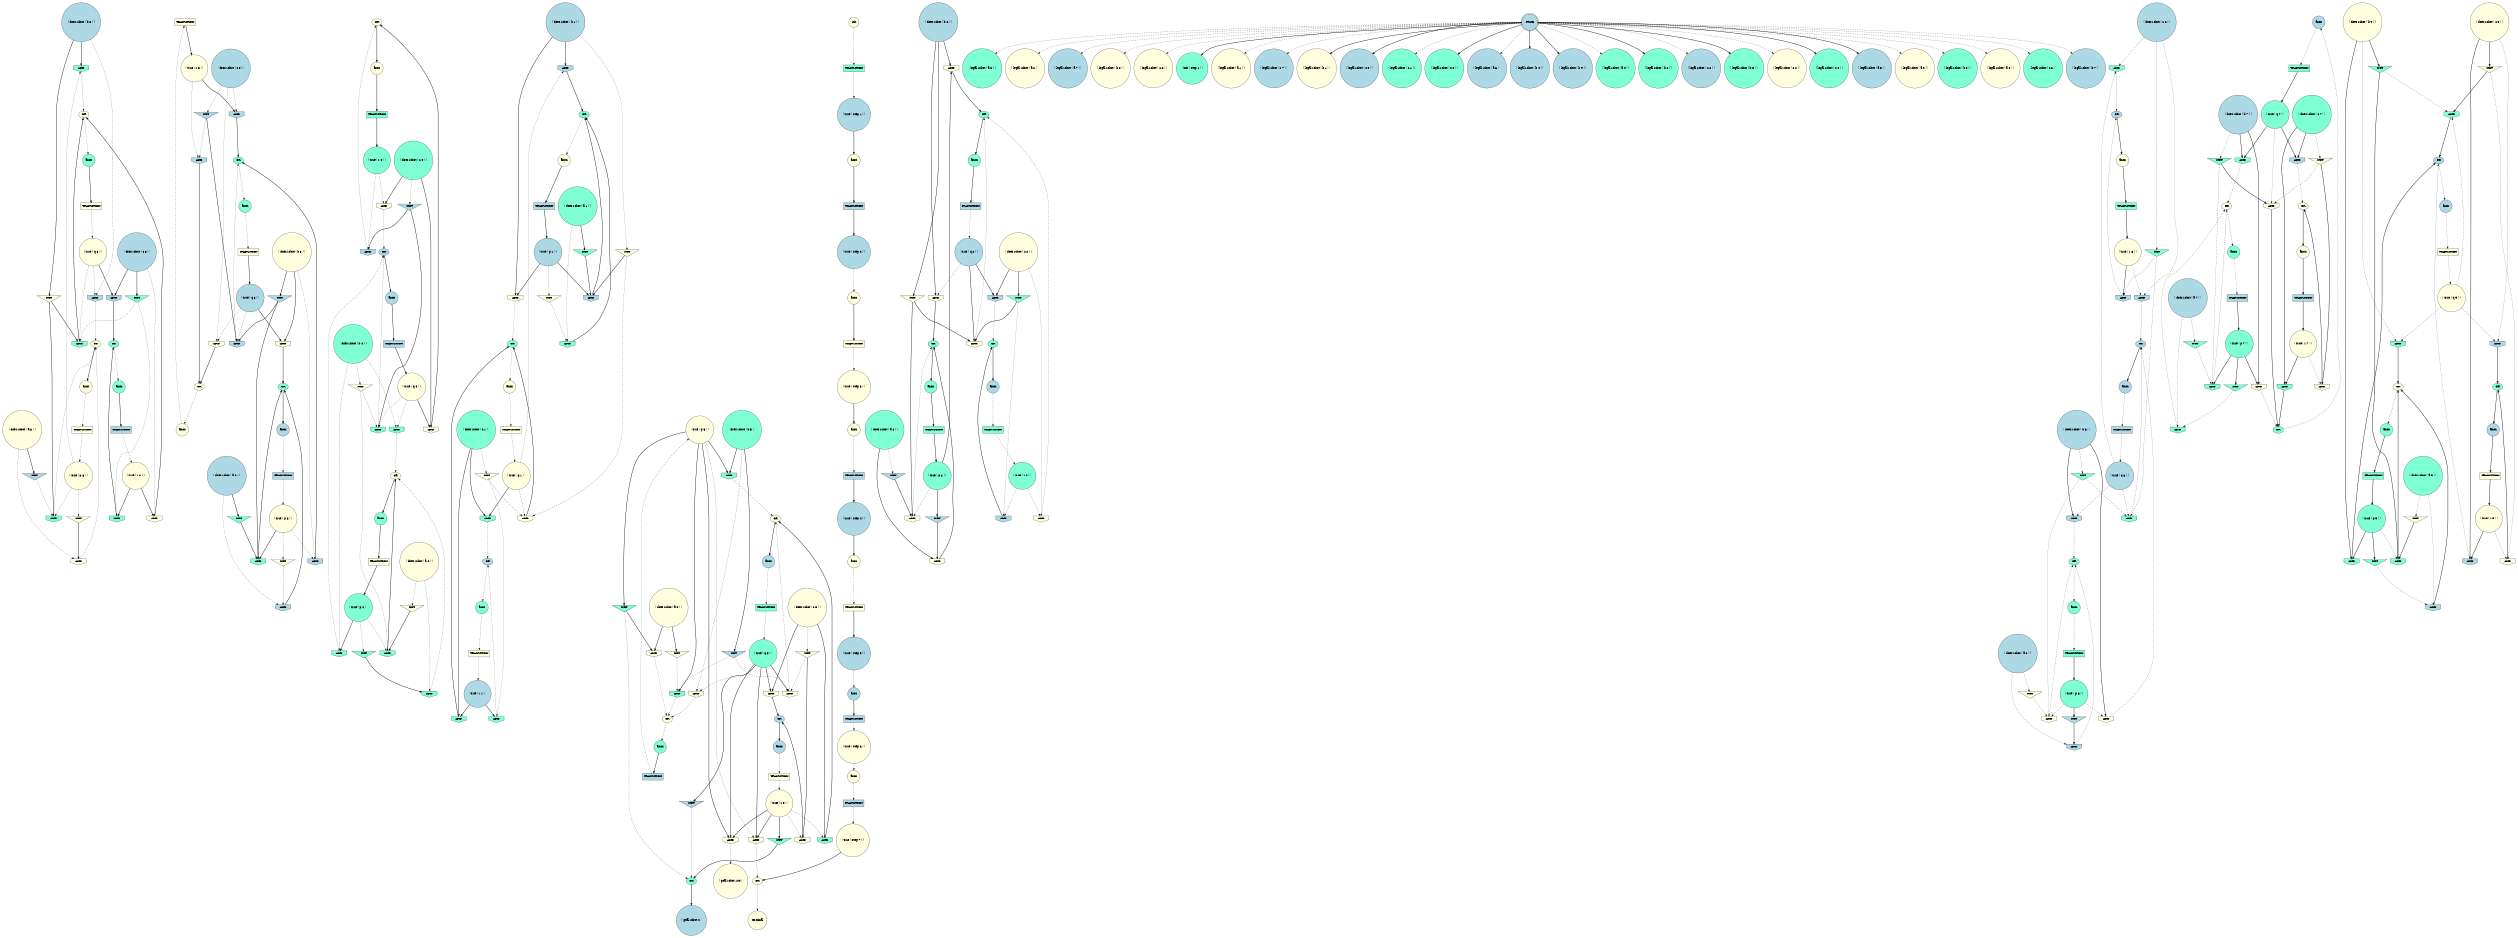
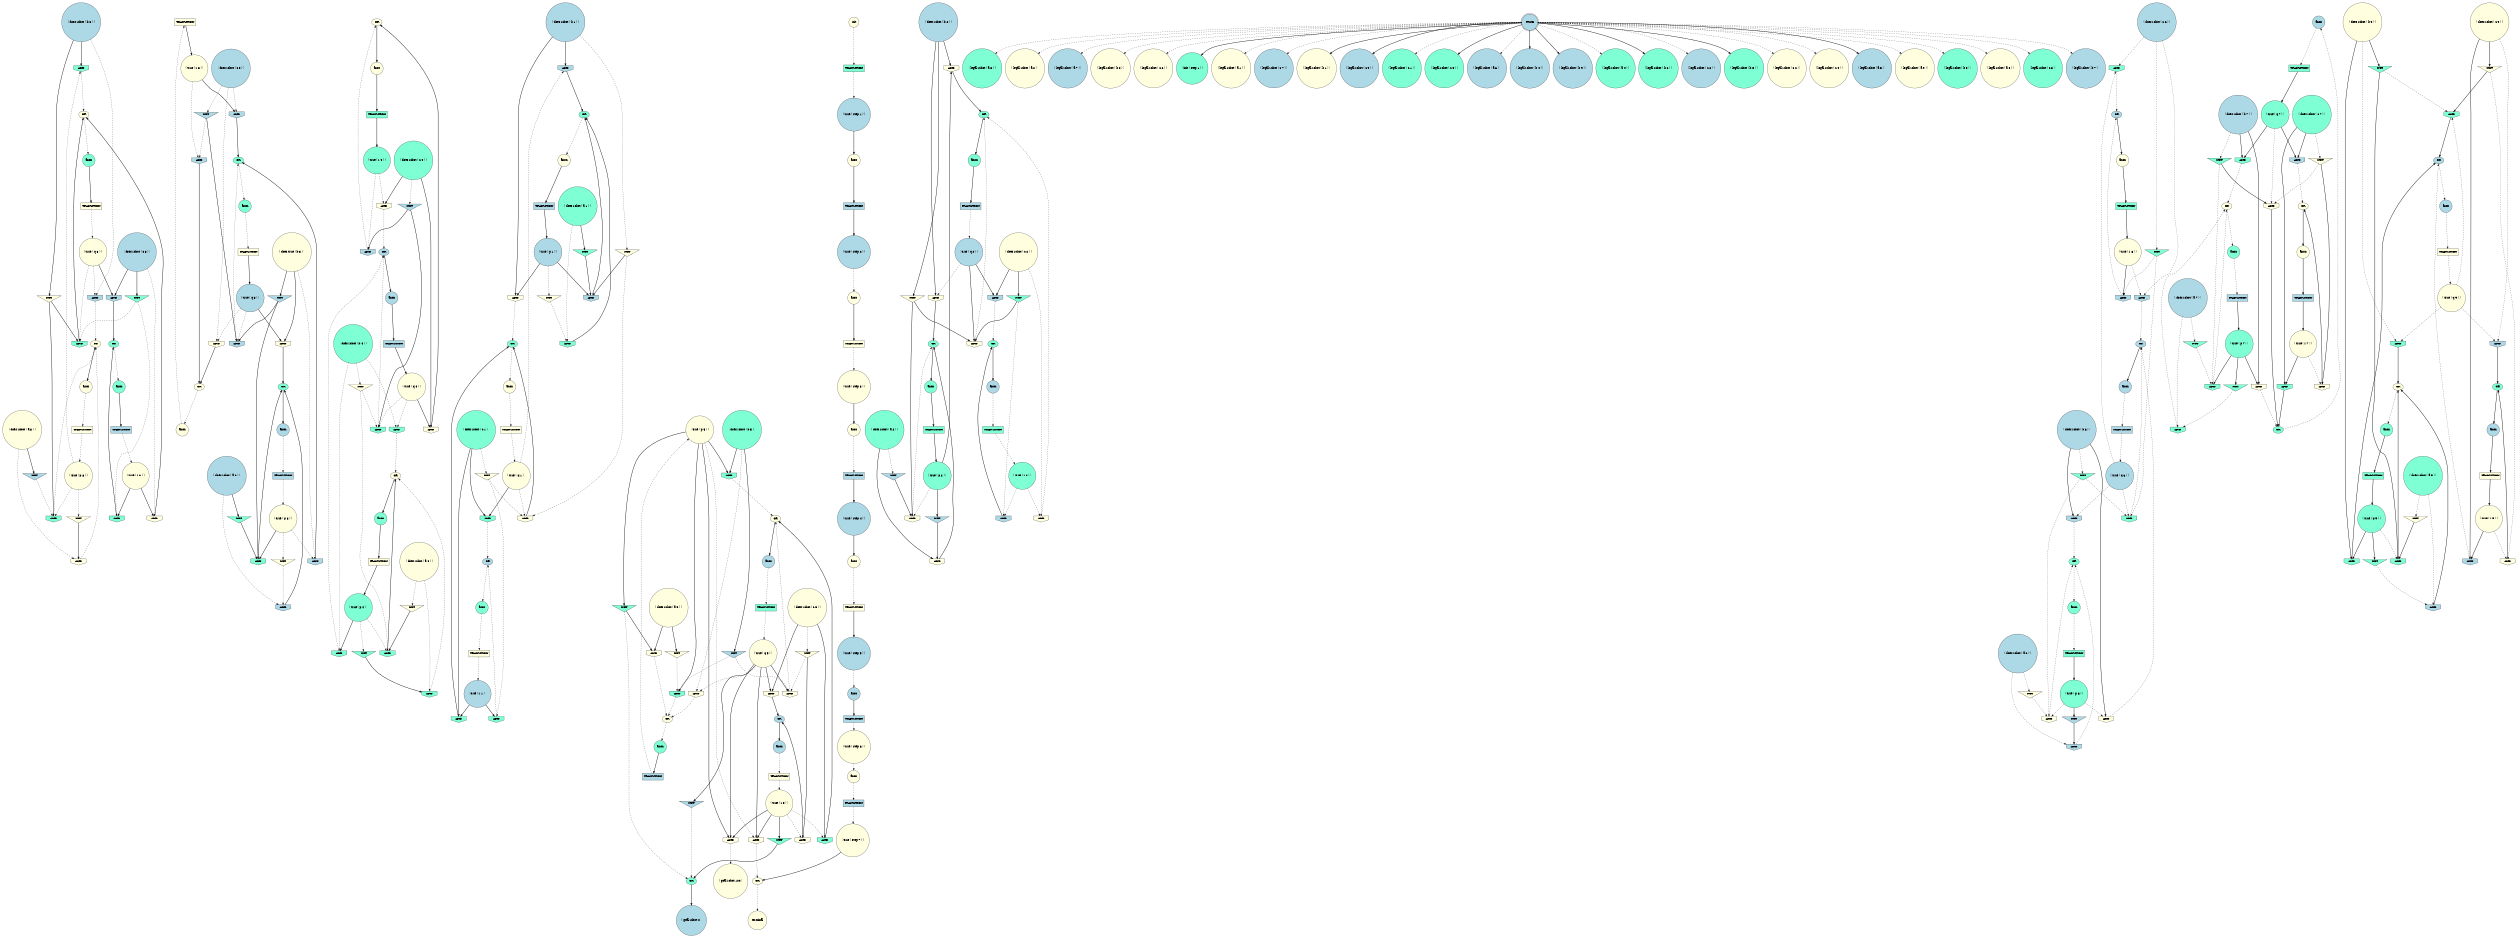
(1727, 32) -> (1727, 32)
(1829, 68) -> (1829, 68)
(292, 252) -> (292, 252)
(763, 654) -> (763, 654)
